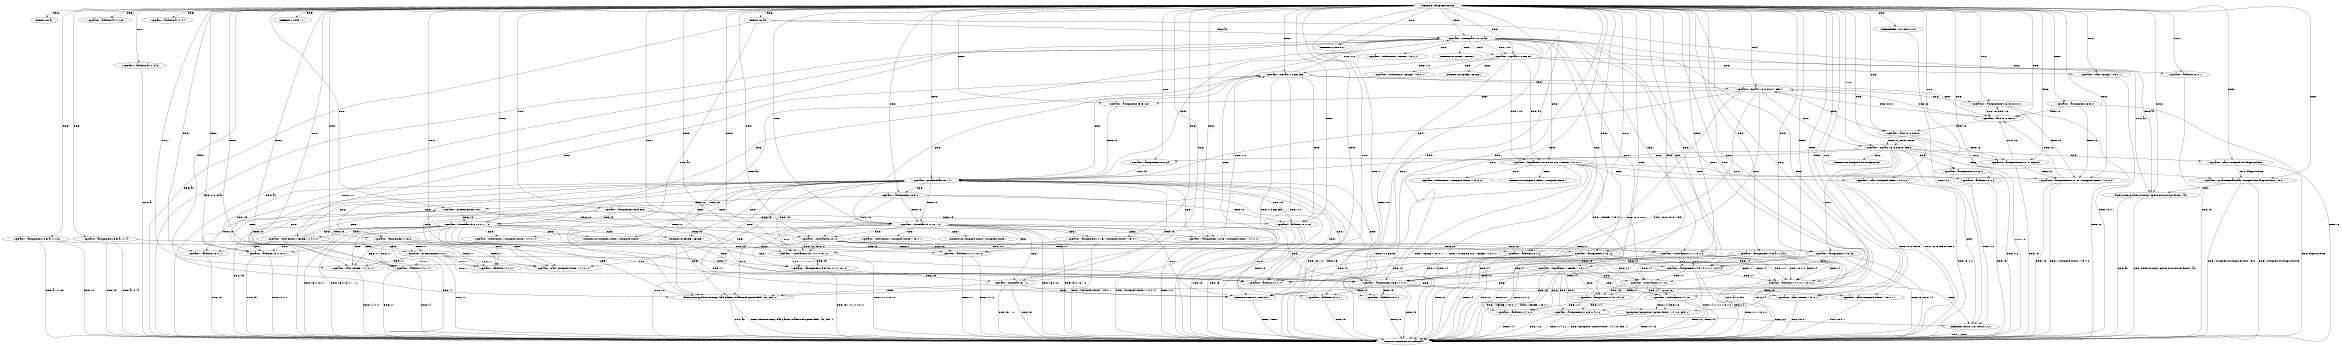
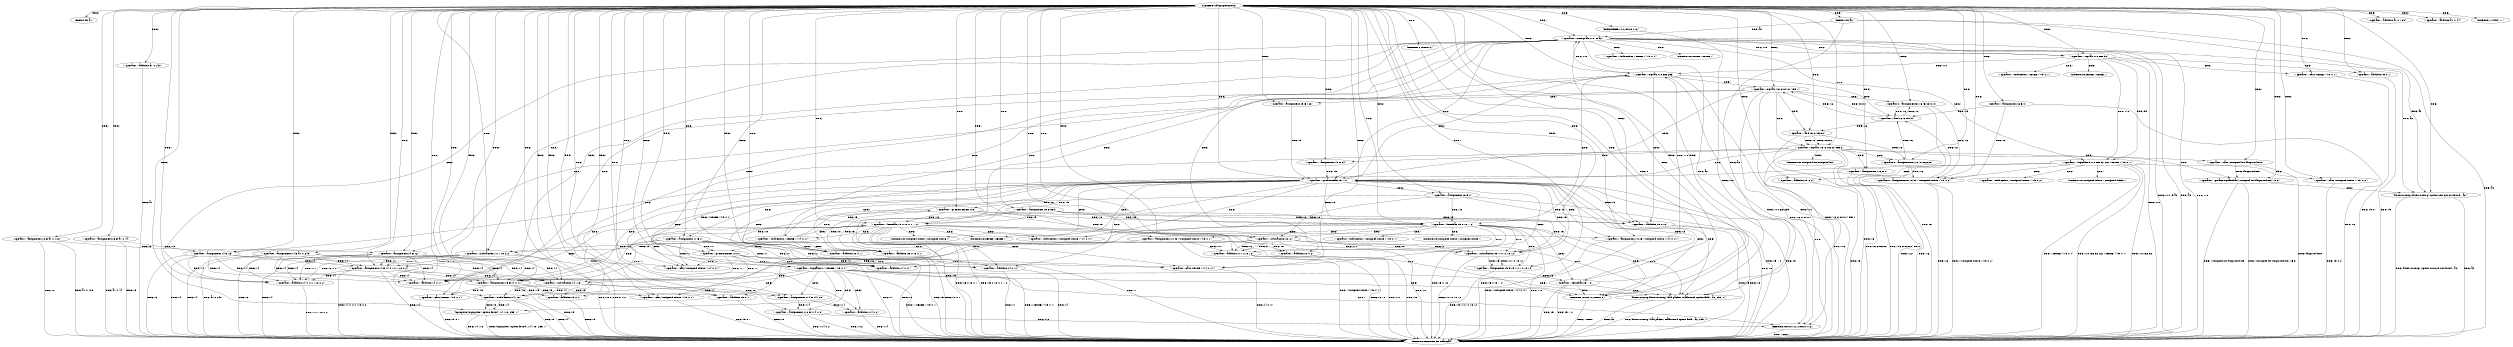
(1801, 8) -> none
none -> (1301, 218)
(1170, 226) -> (936, 252)
